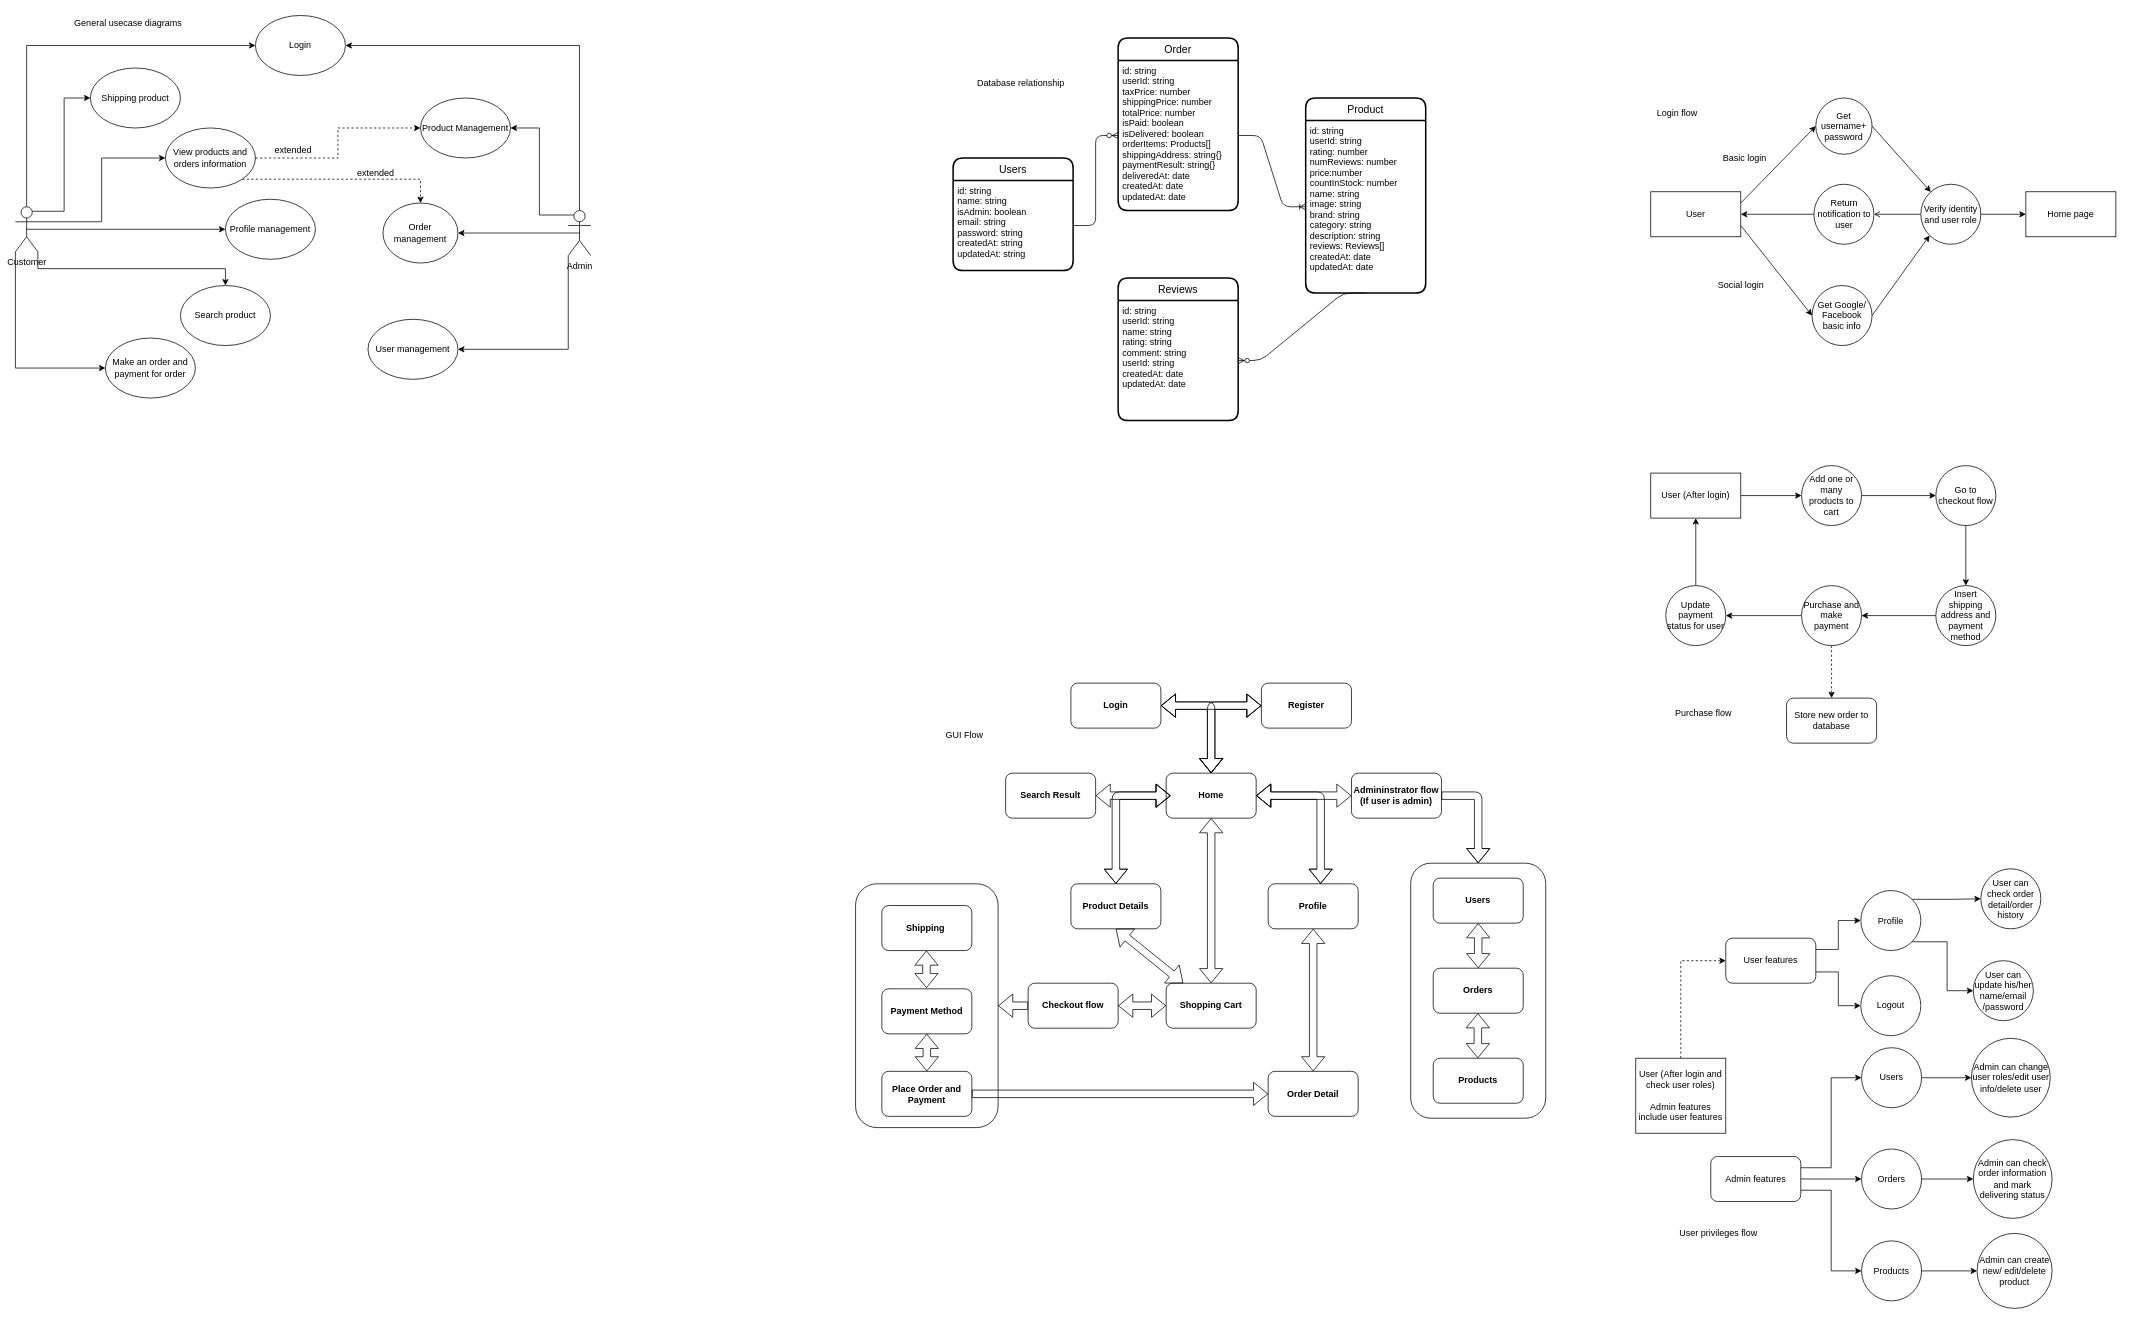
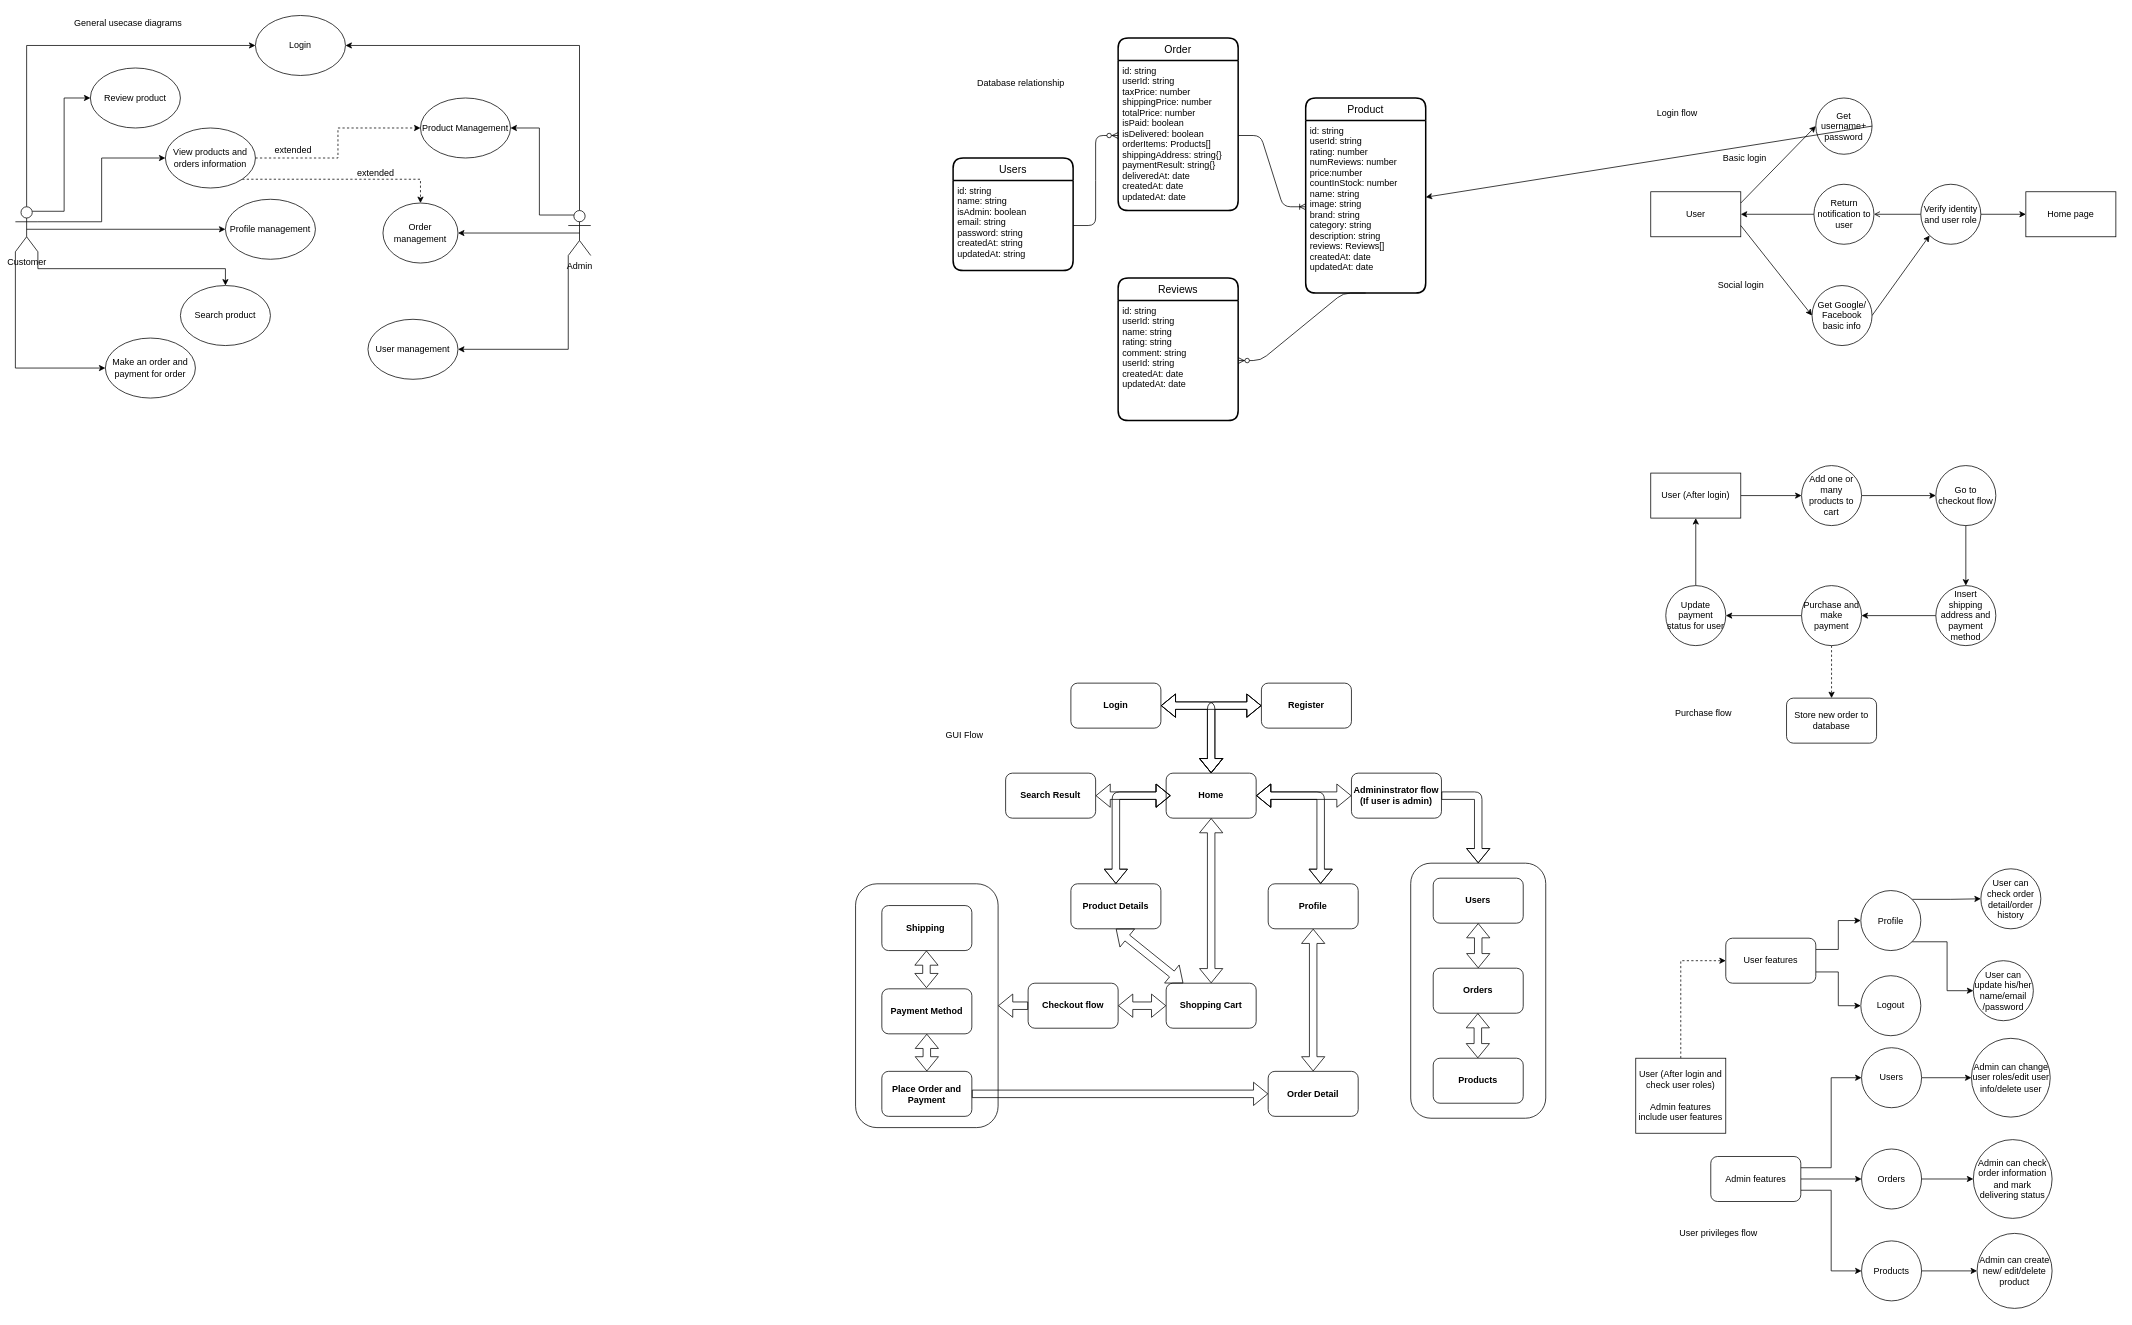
(135, 98) -> (135, 98)
(1899, 157) -> (1651, 161)
